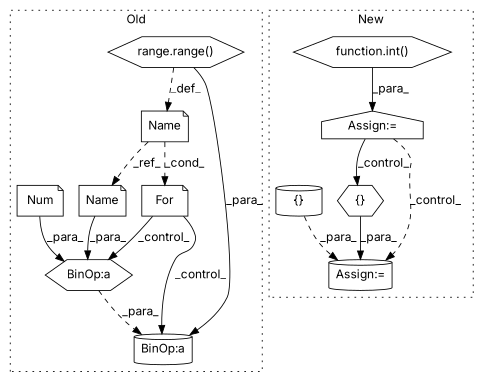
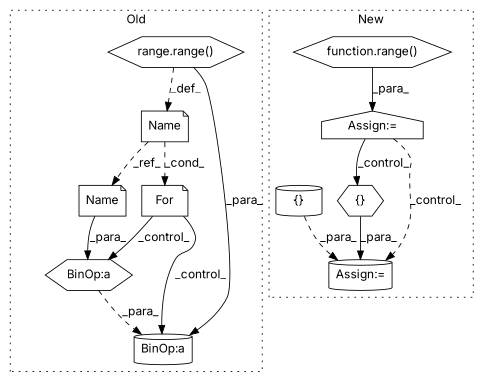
(372, 52) -> (372, 52)
(40, 201) -> none
